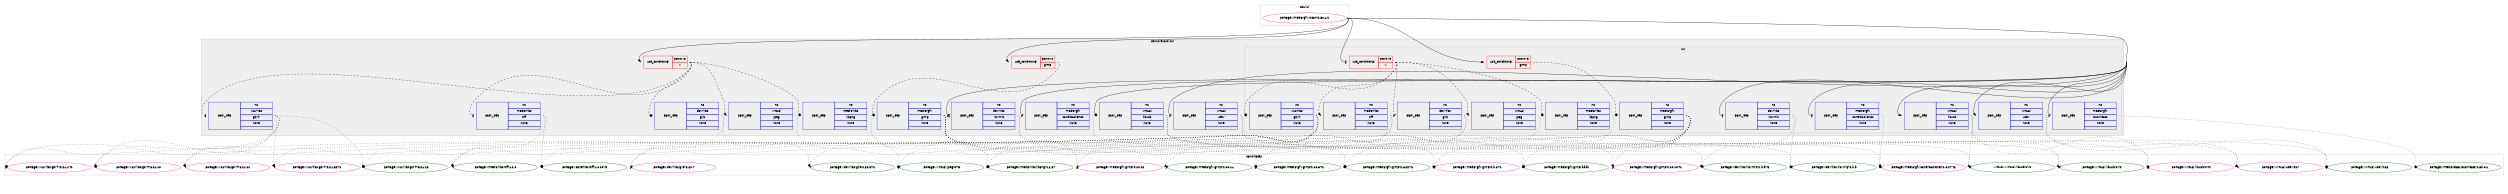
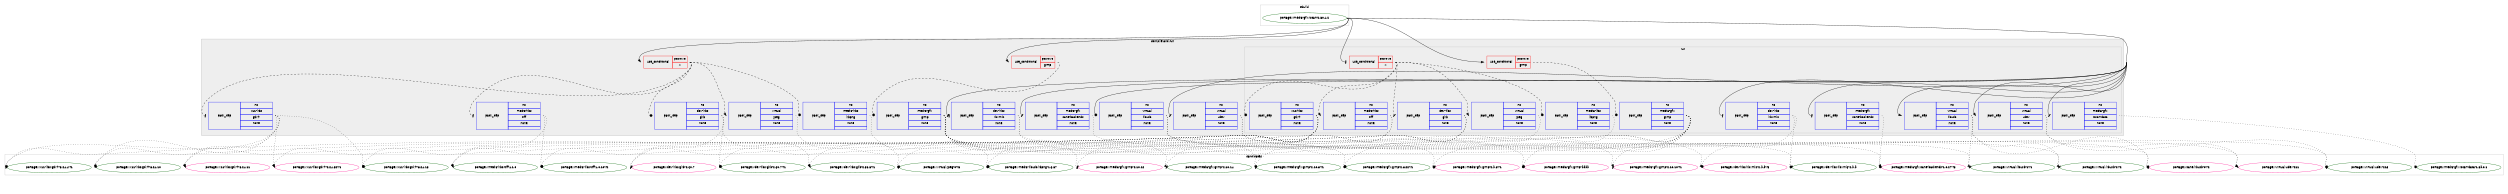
(1305, 18) -> (1305, 18)
(49, 167) -> (49, 167)
(139, 167) -> (139, 167)
(585, 167) -> (585, 167)
none -> (763, 167)
(1031, 167) -> (1031, 167)
(1567, 167) -> (1567, 167)
(1745, 167) -> (1745, 167)
(2013, 167) -> (2013, 167)
(2191, 167) -> (2191, 167)
(2281, 167) -> (2281, 167)
(2459, 167) -> (2459, 167)
